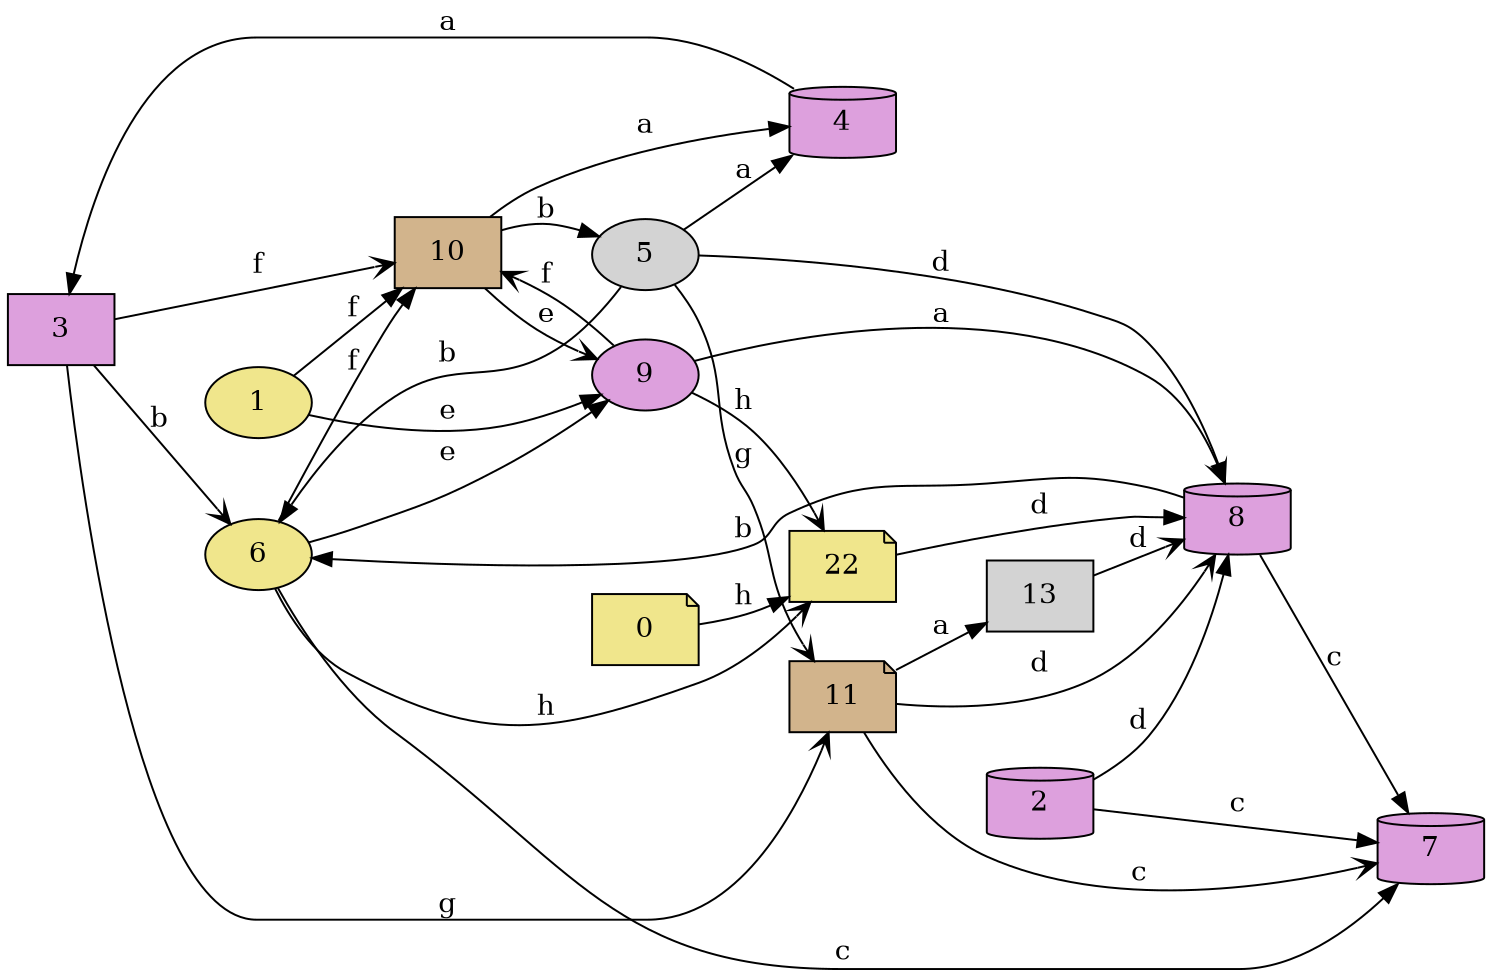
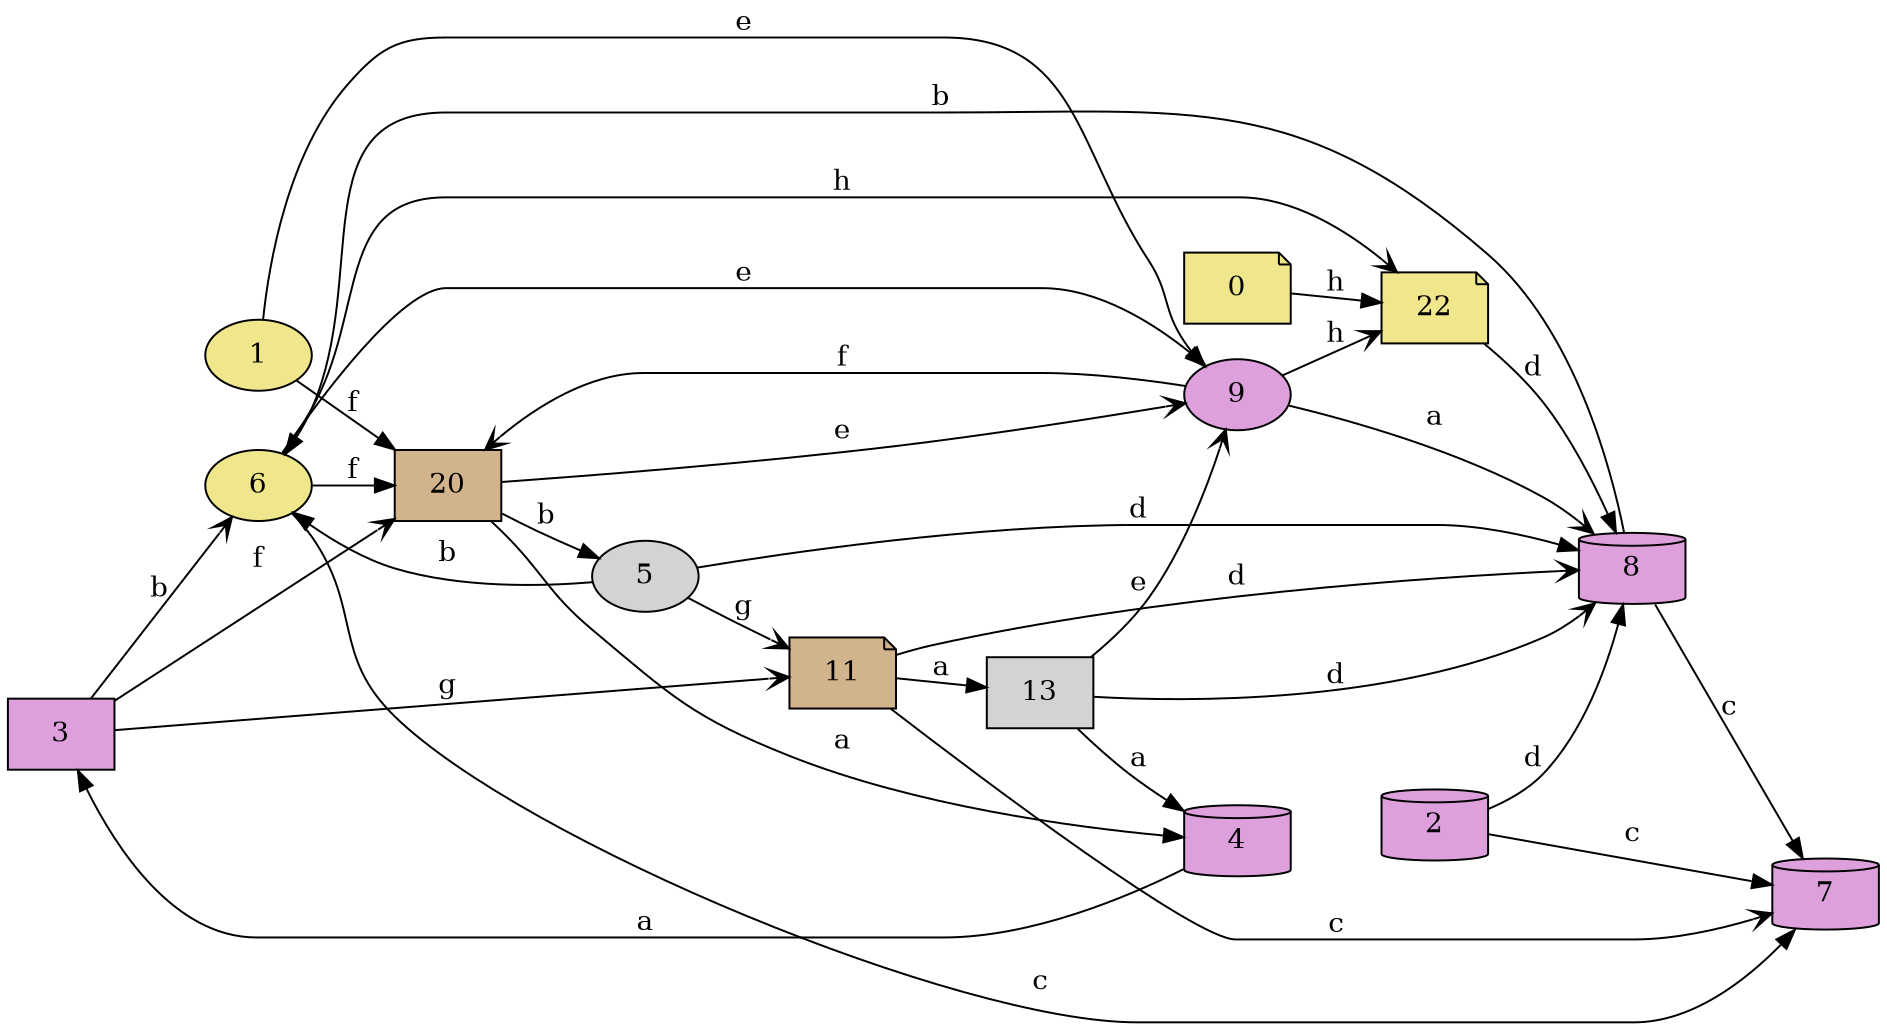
(730, 198) -> (1120, 767)
(448, 253) -> (448, 486)
none -> (1171, 563)
